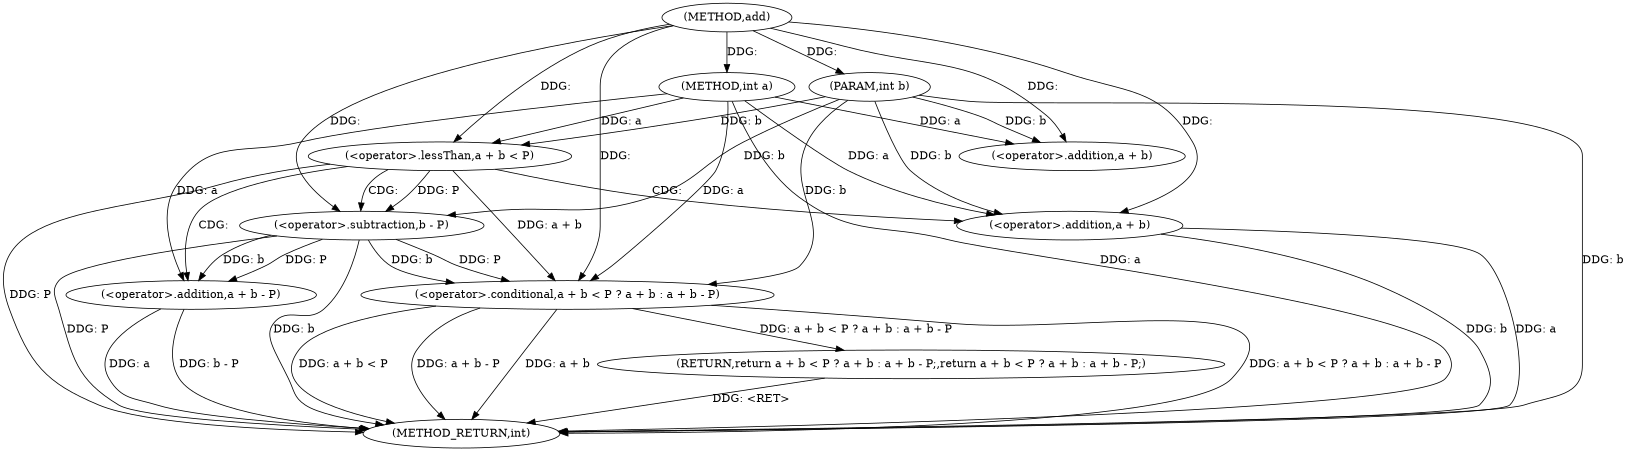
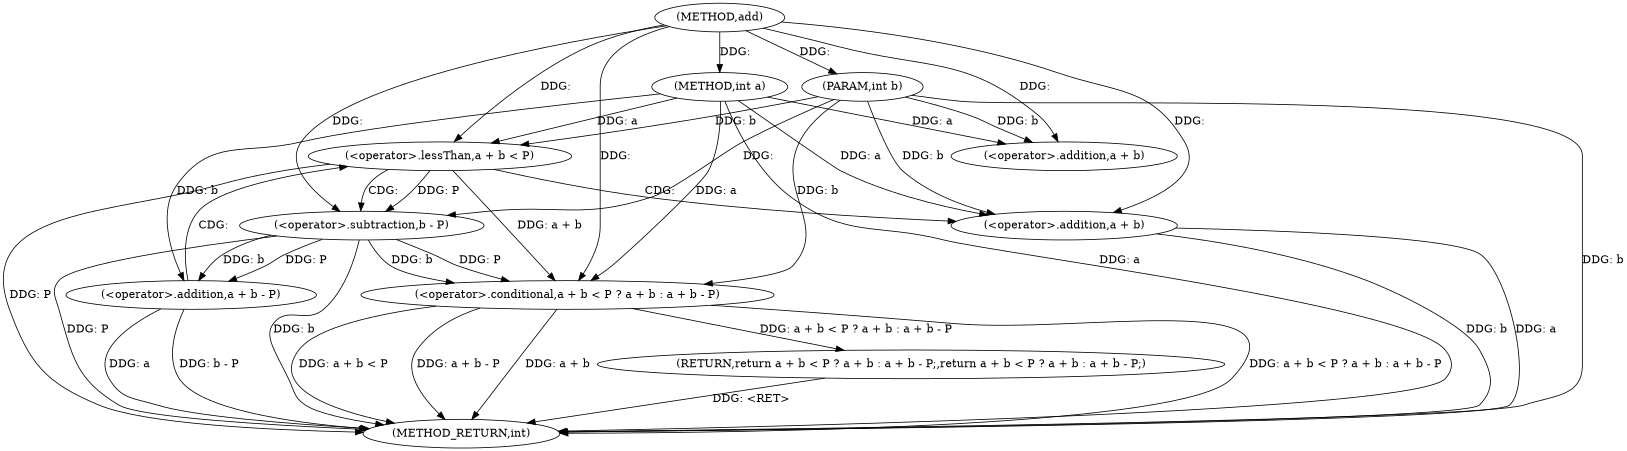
(764, 156) -> (760, 156)
(239, 189) -> (232, 192)
(198, 191) -> (198, 191)
